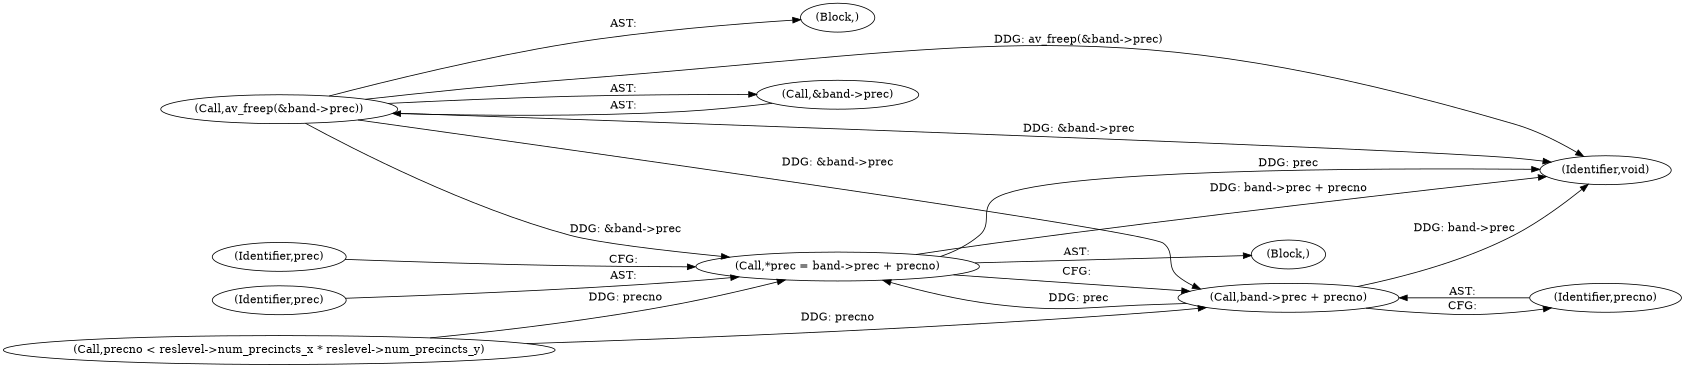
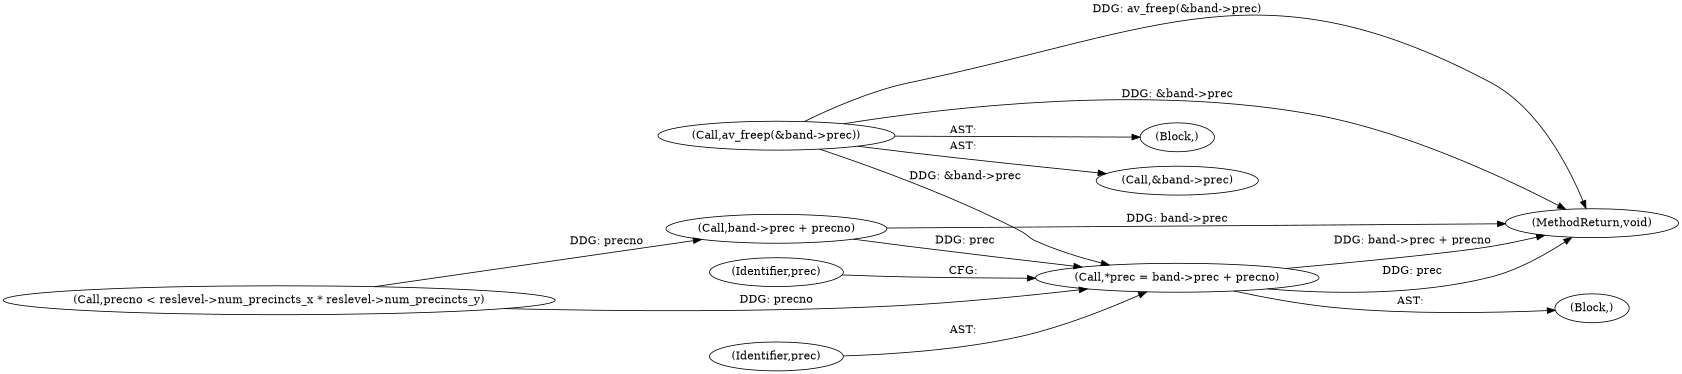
(587, 115) -> none
(1606, 170) -> (1592, 223)
(789, 181) -> none
(1068, 283) -> none
(1606, 298) -> none
